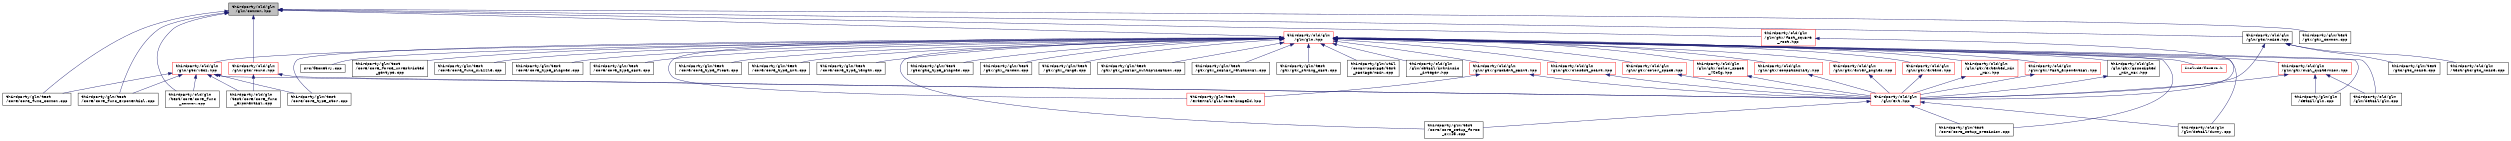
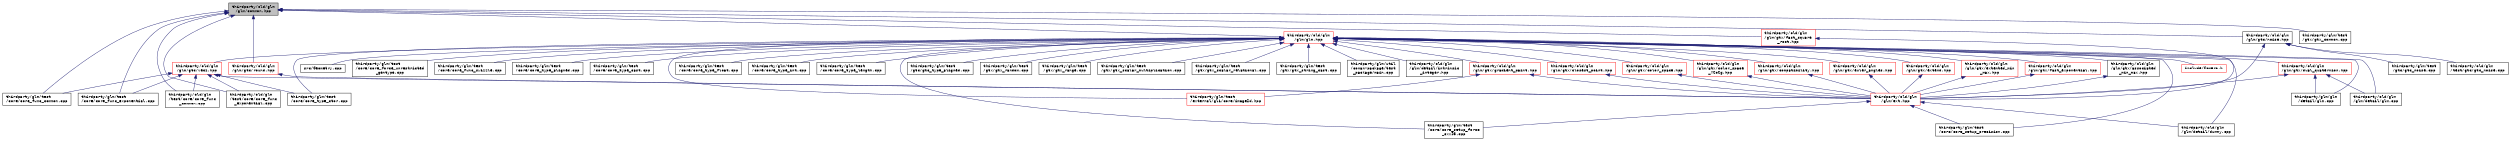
(253, 86) -> (165, 58)
